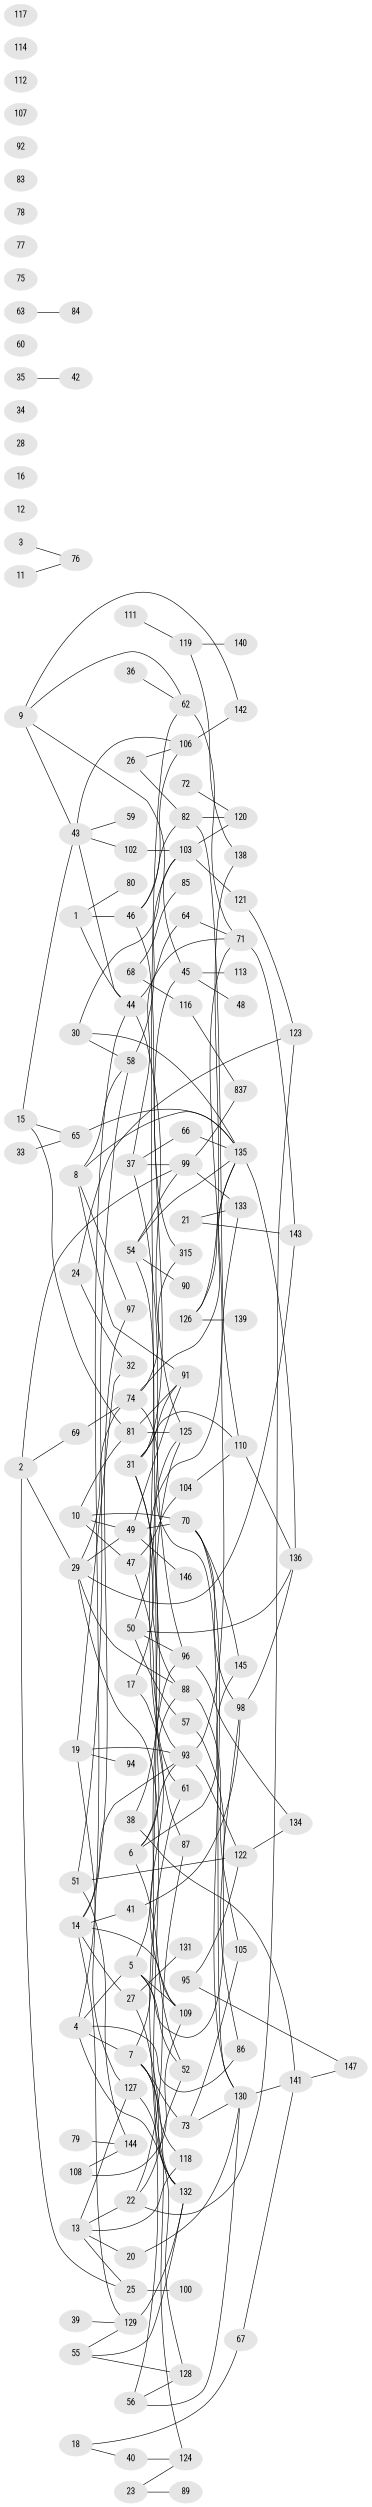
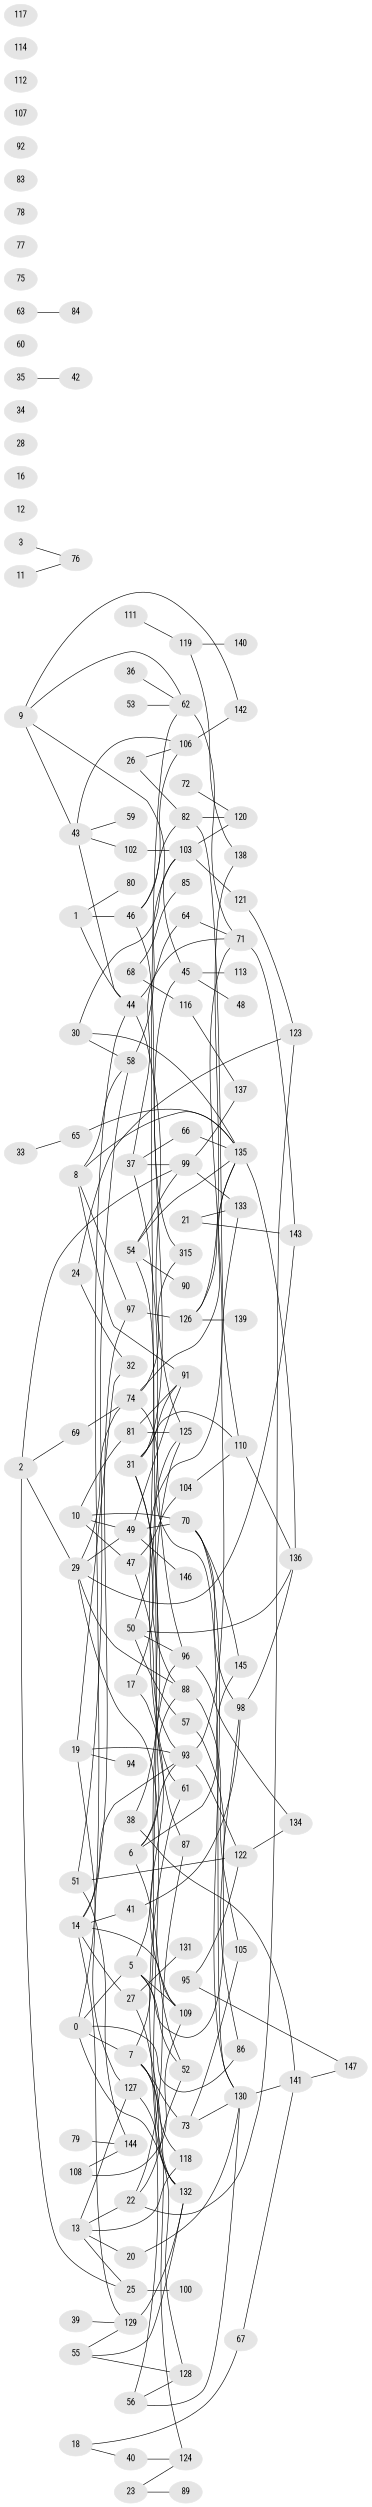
none -> (131, 705)
(241, 1091) -> (241, 1091)
(21, 1120) -> none
none -> (158, 1315)
(76, 2028) -> (76, 2028)
